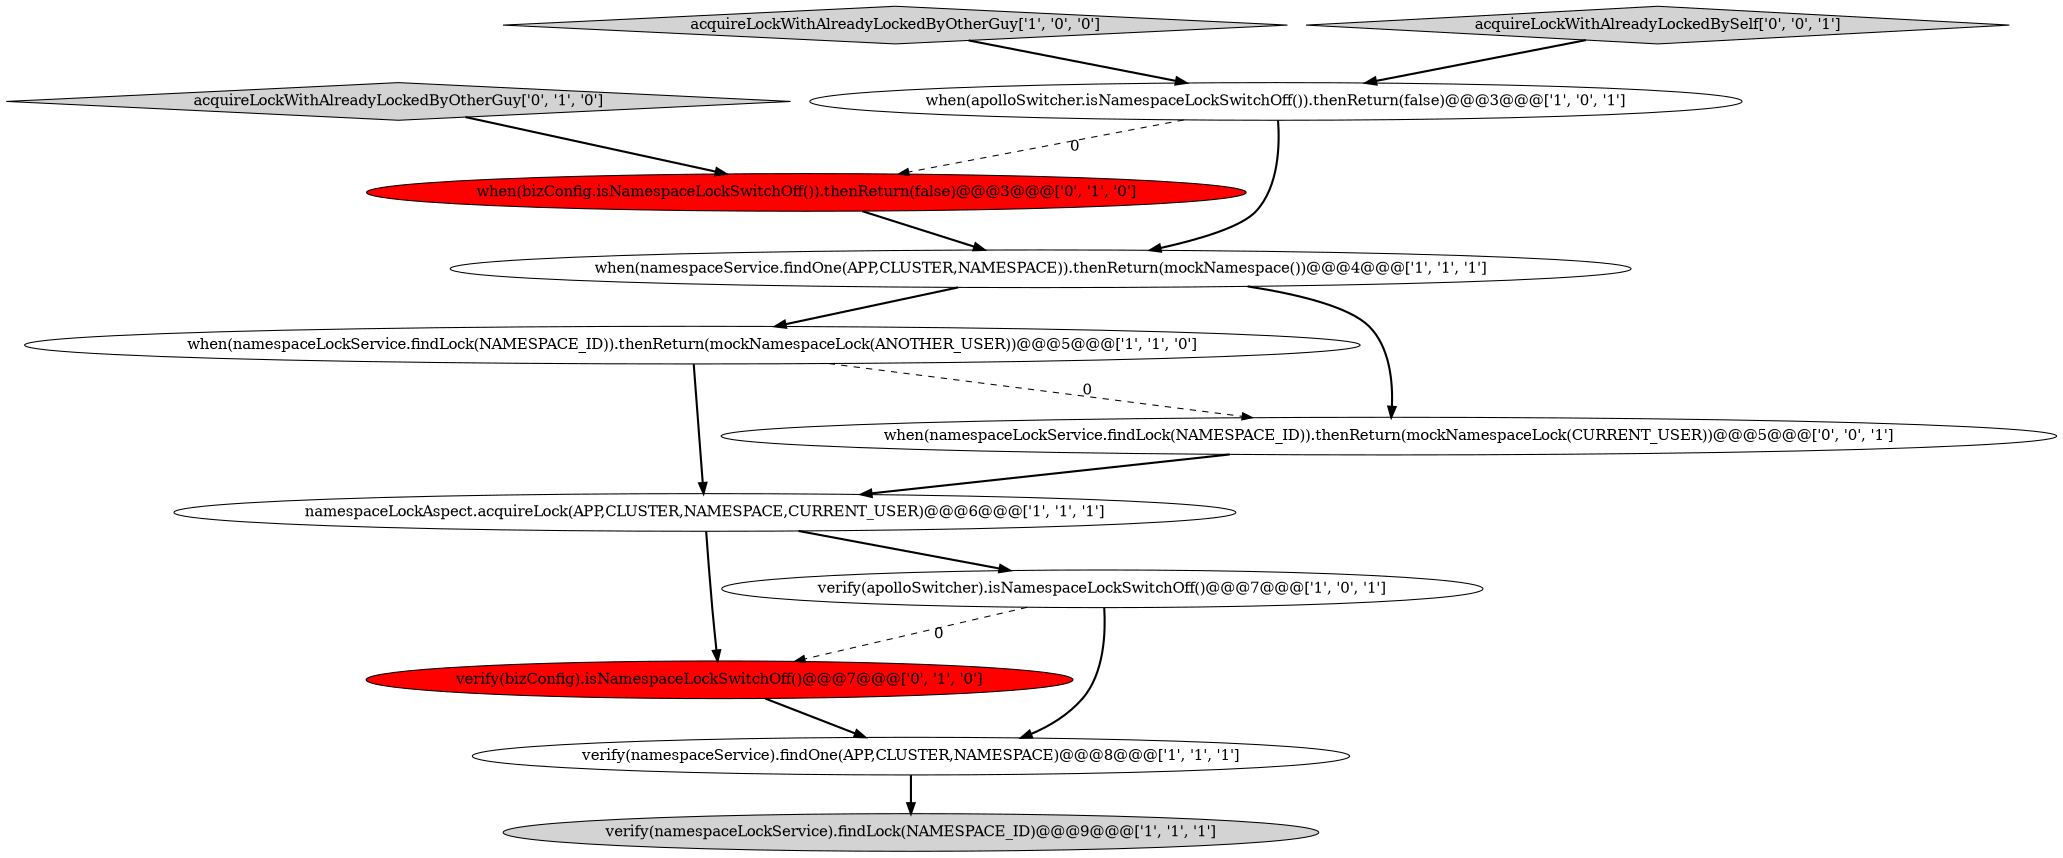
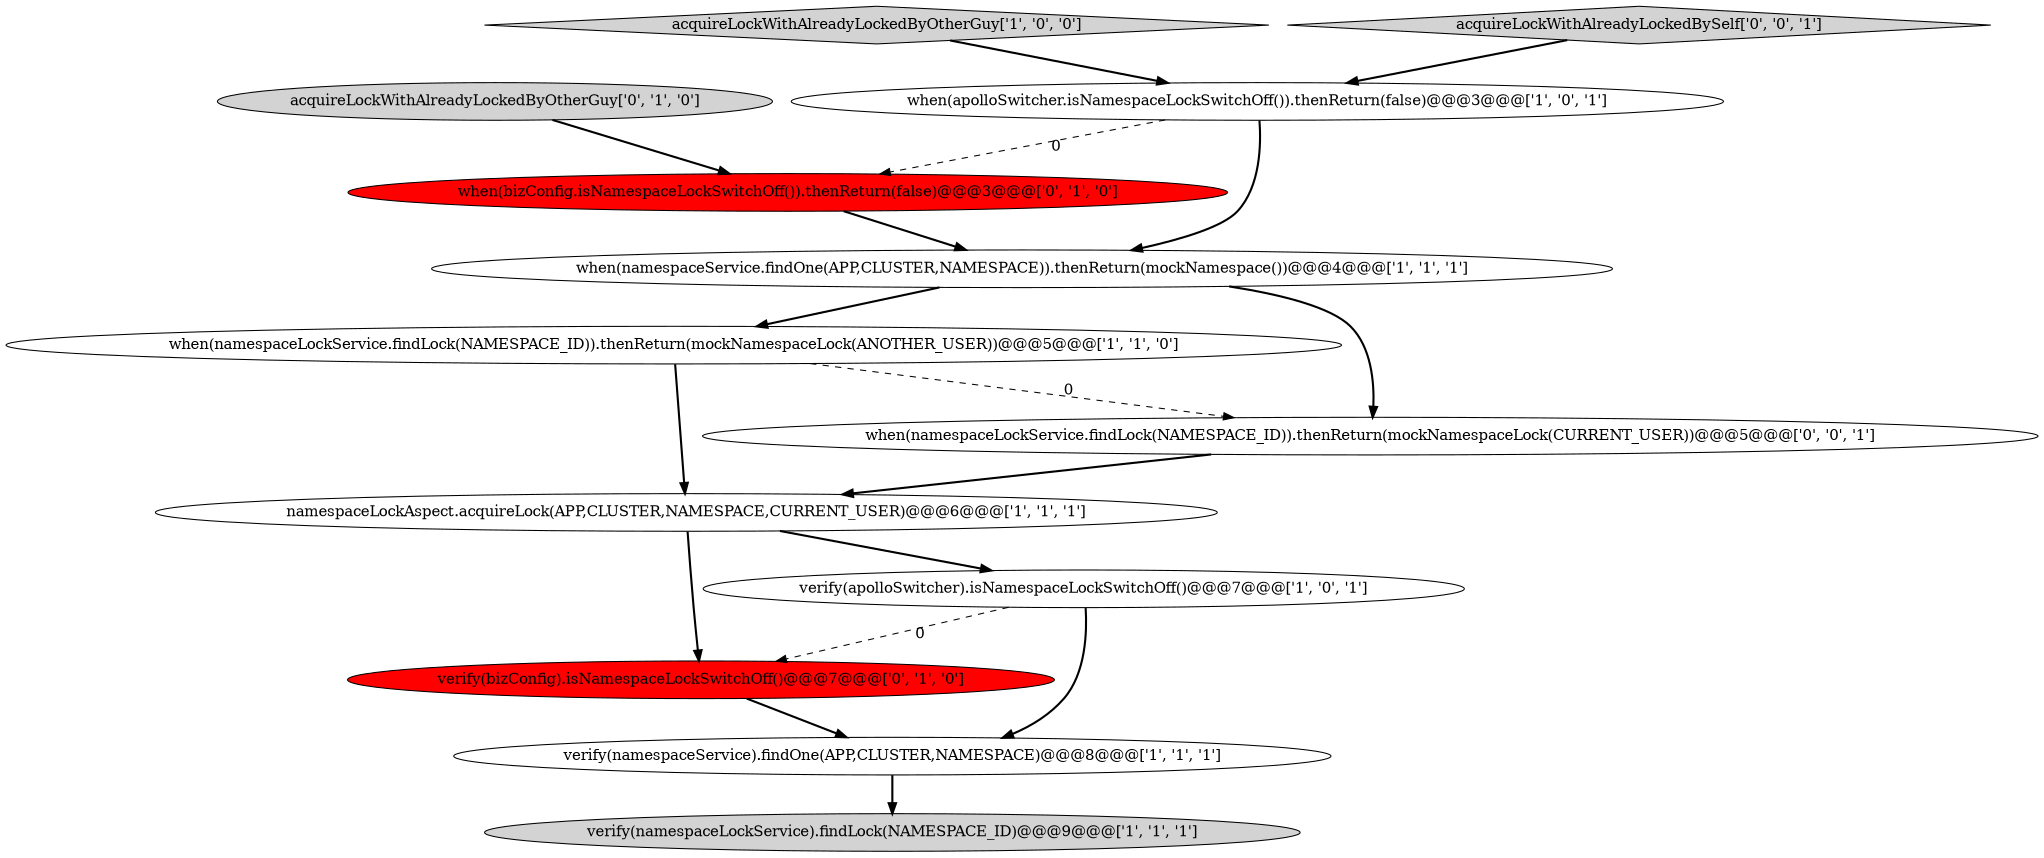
(398, 101) -> (495, 101)
